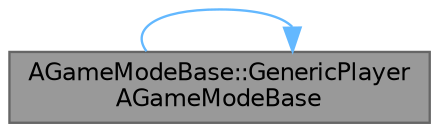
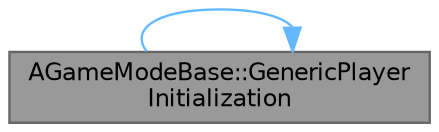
(220, 87) -> (220, 87)
